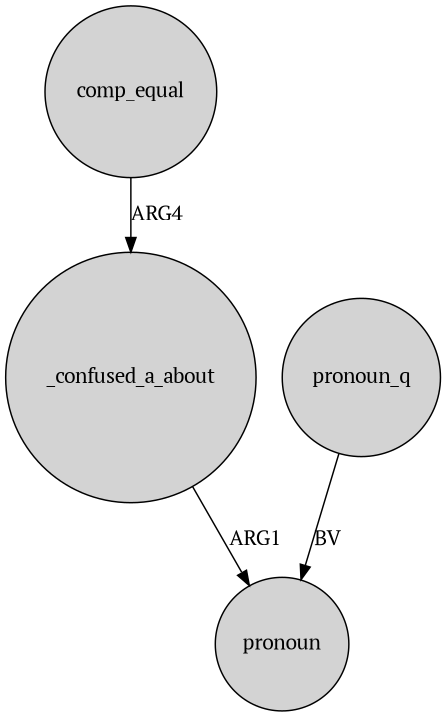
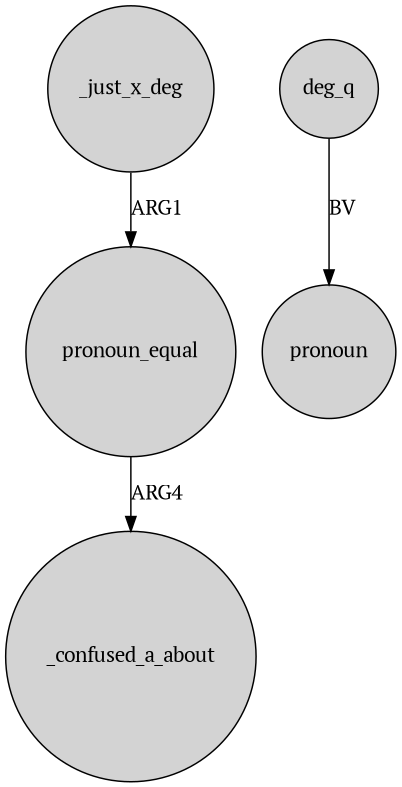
none -> (131, 89)
(131, 92) -> (131, 352)
(361, 377) -> (329, 89)
(217, 529) -> none
